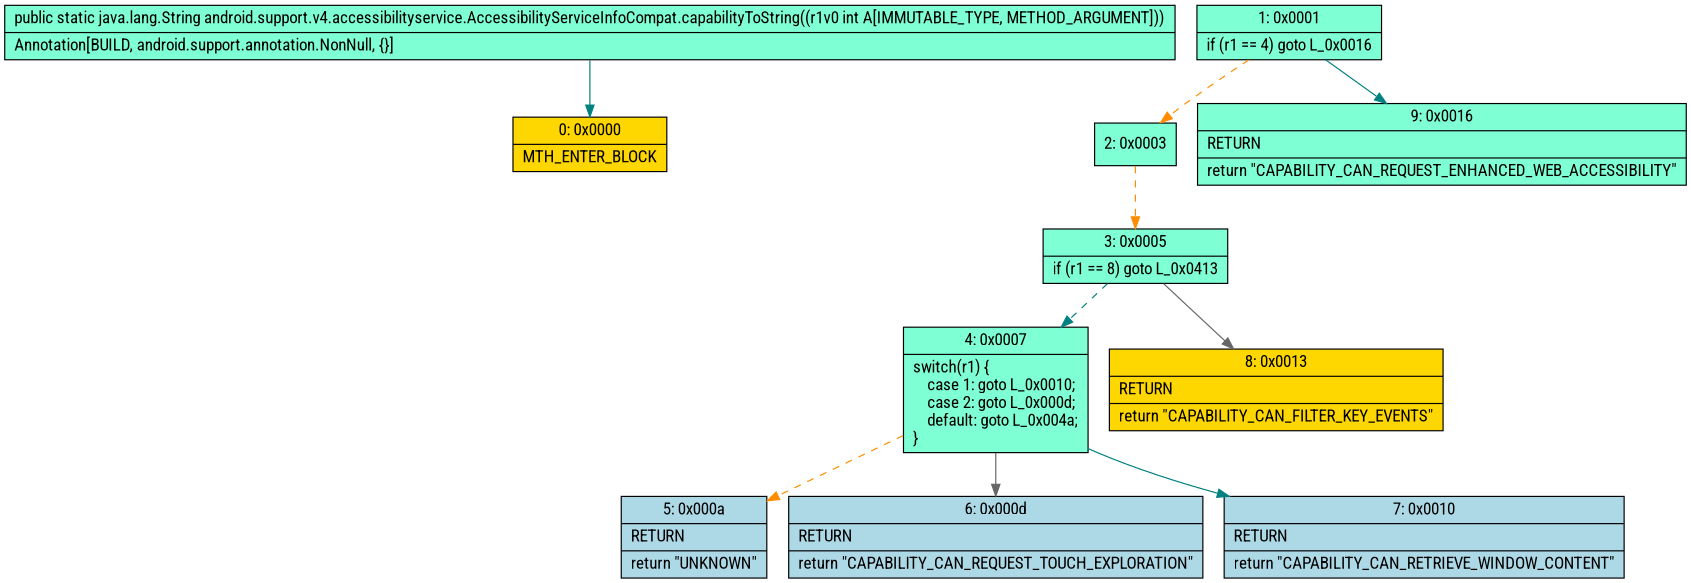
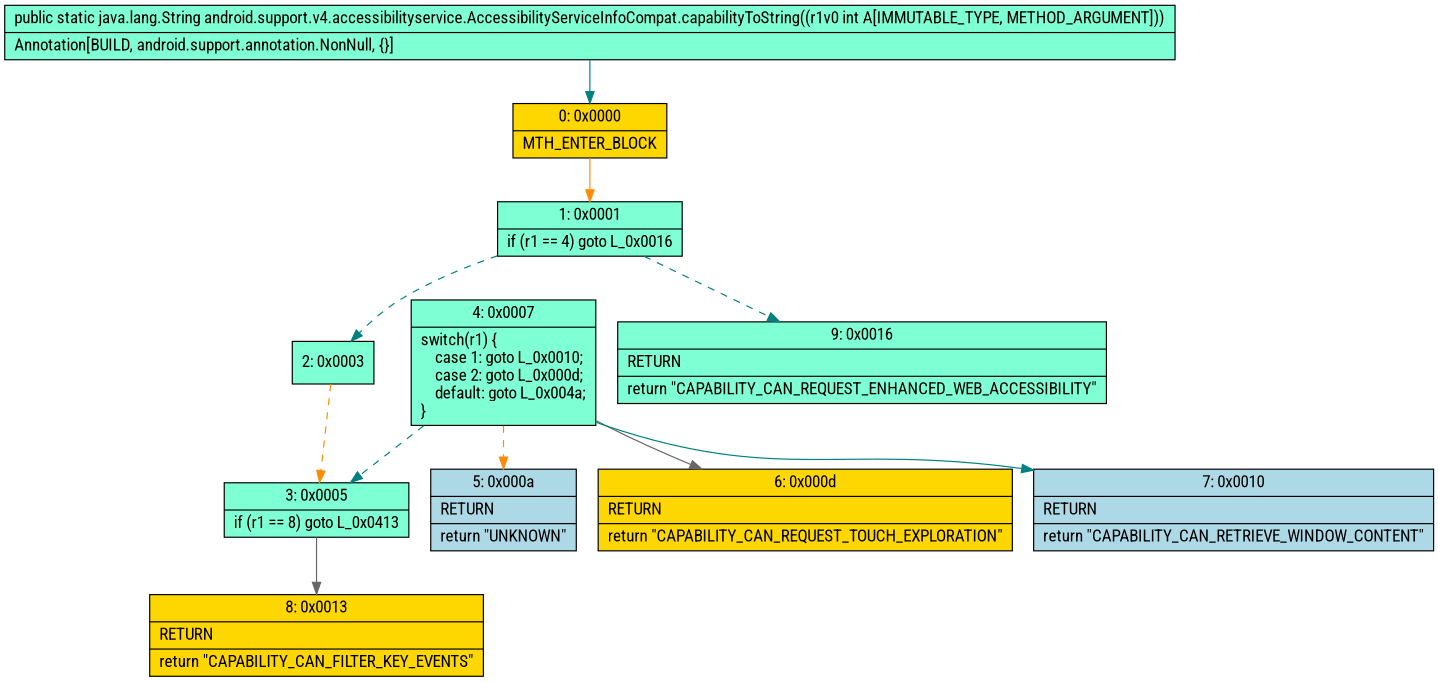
(1351, 78) -> (706, 286)
(1209, 87) -> (424, 286)
none -> (590, 174)
(1089, 301) -> (392, 450)
(996, 537) -> (805, 510)
